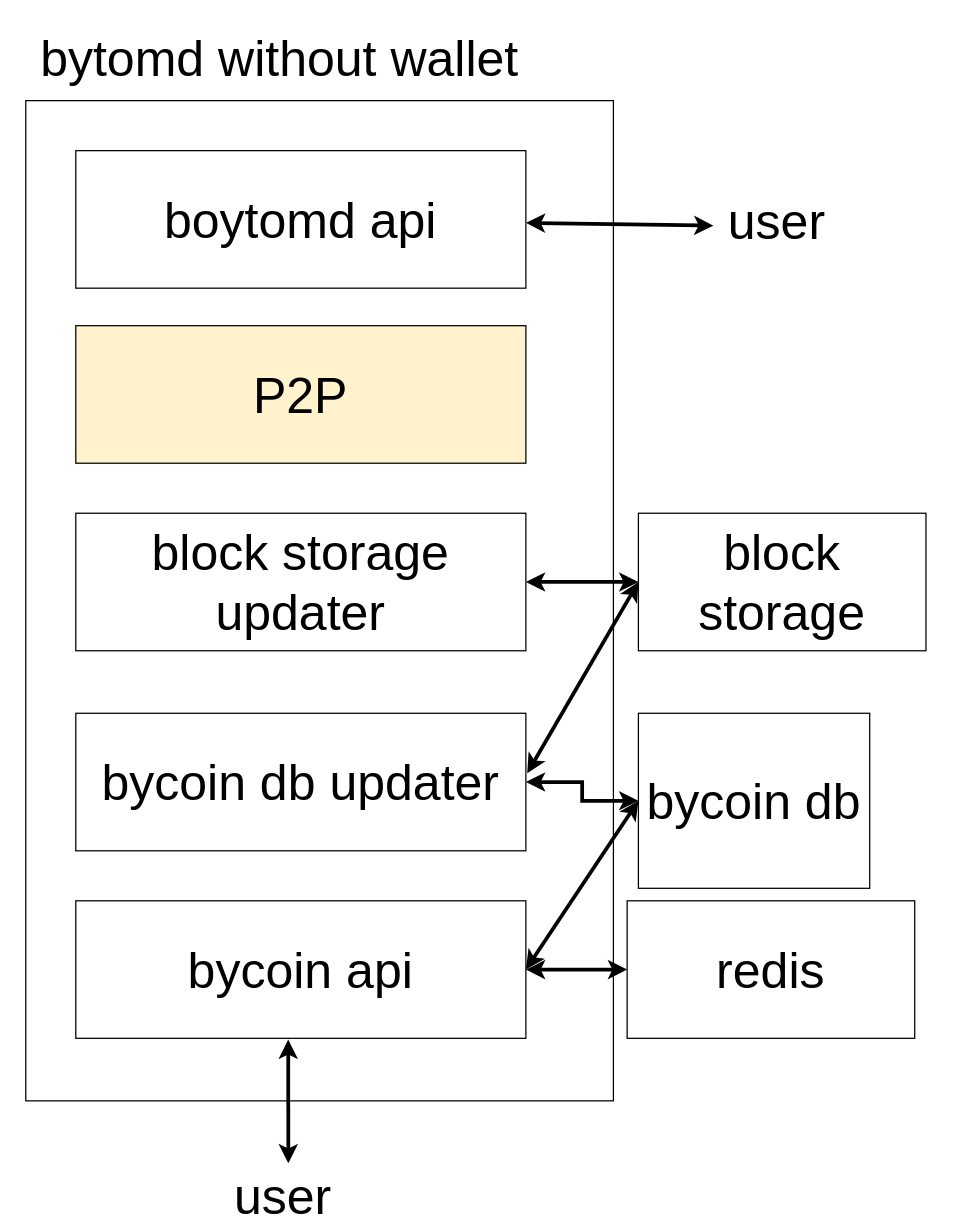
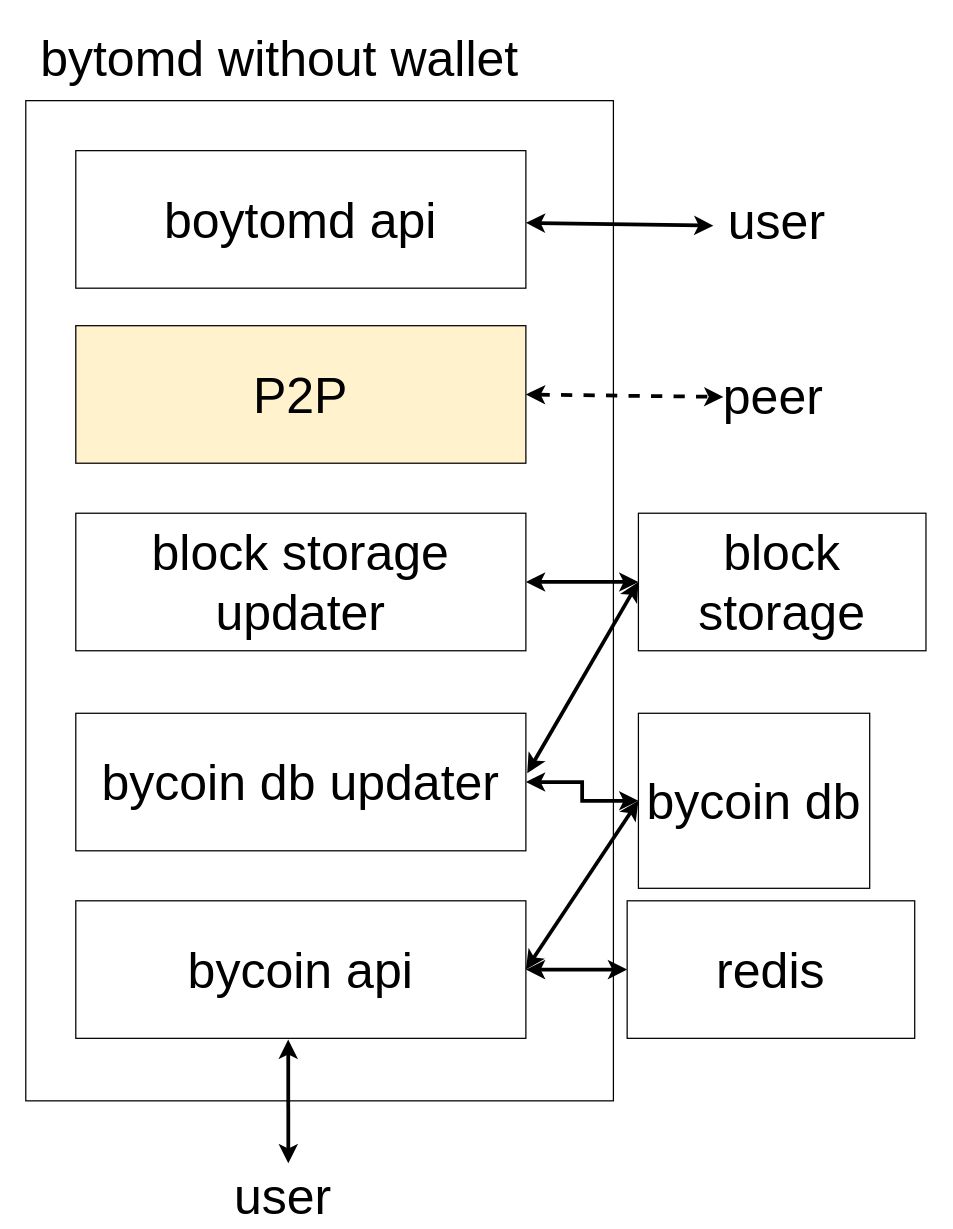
none -> (783, 394)
none -> (702, 397)
